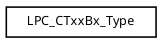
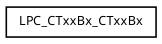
(81, 22) -> (81, 22)
